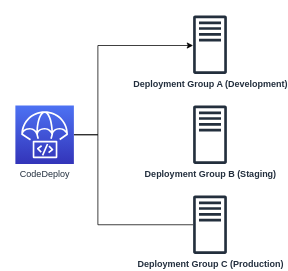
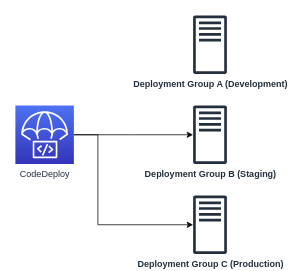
(142, 45) -> none
none -> (144, 135)
(188, 225) -> (186, 225)
